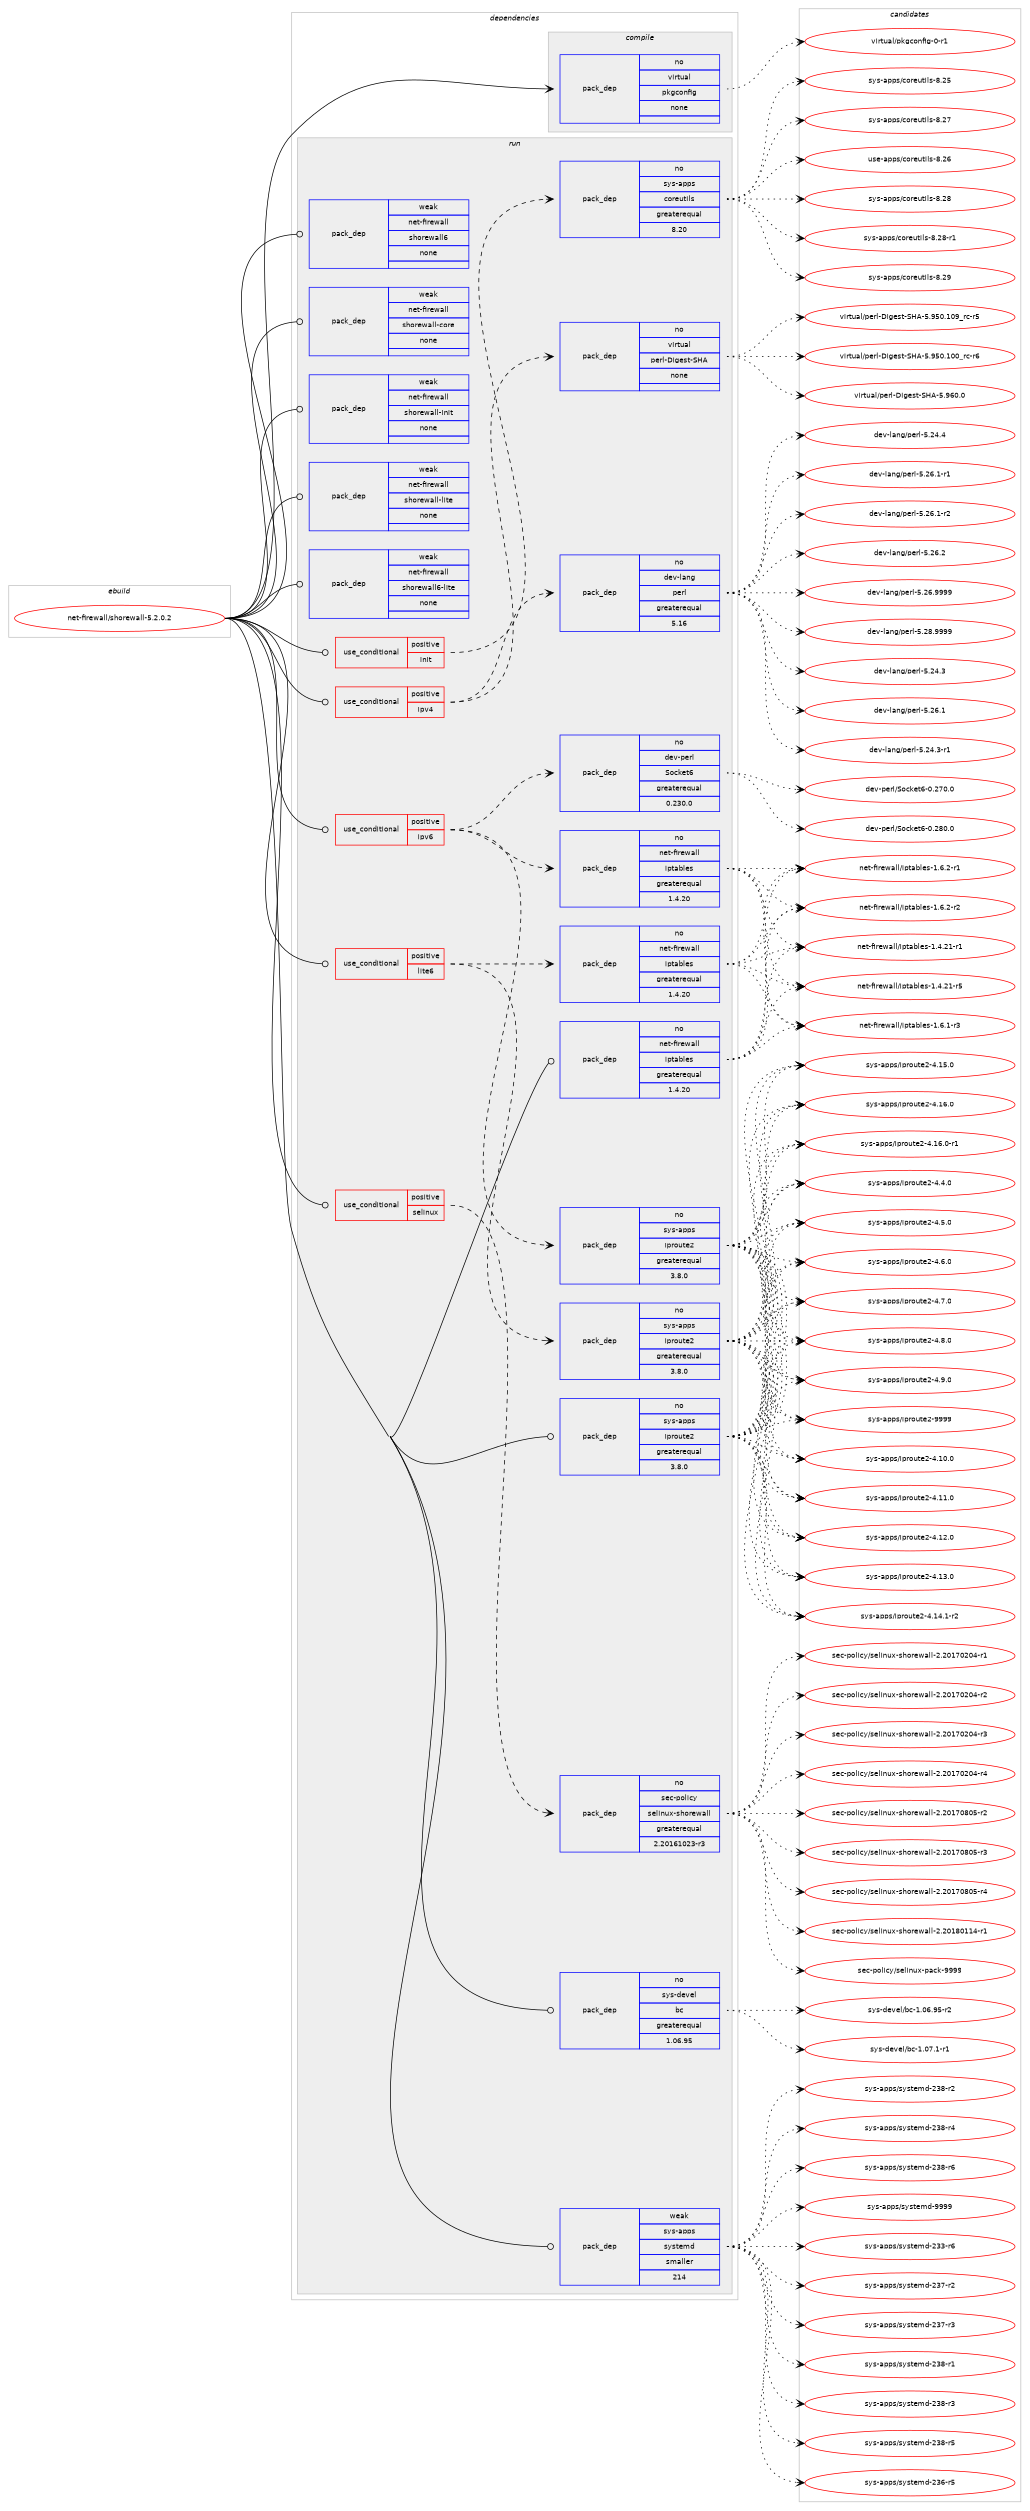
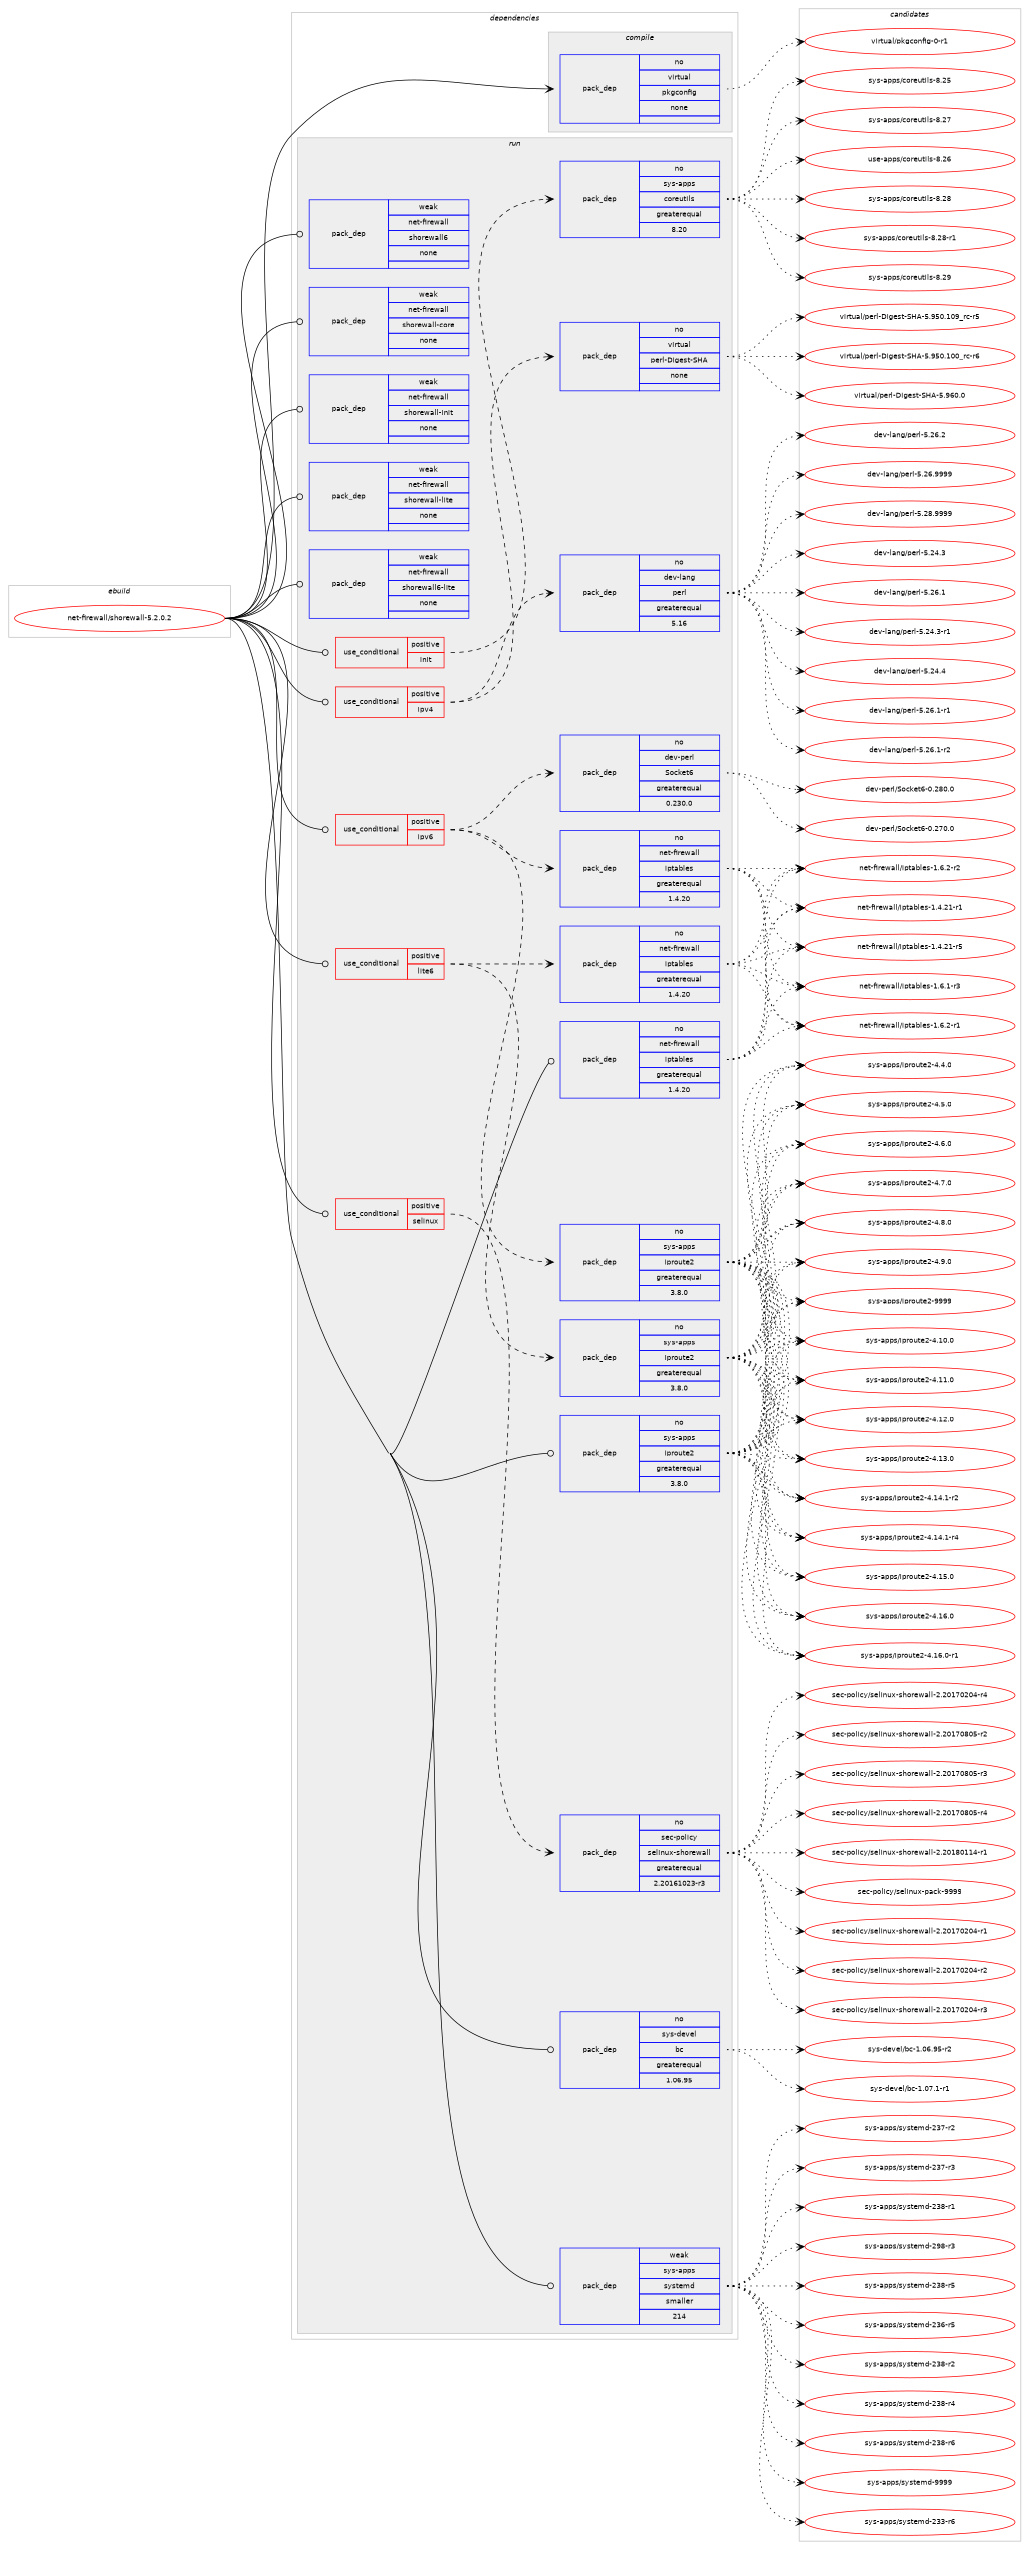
none -> (910, 1538)
(910, 2404) -> (910, 2247)
